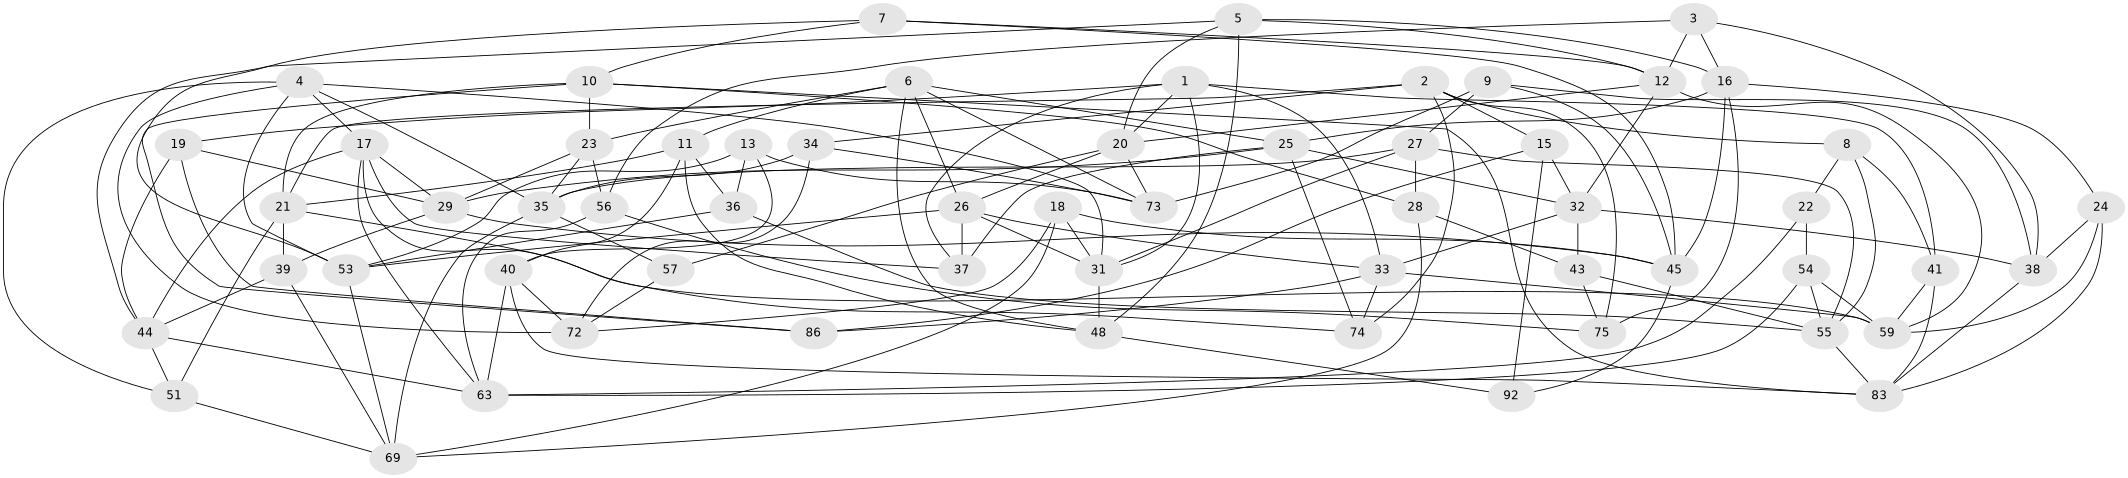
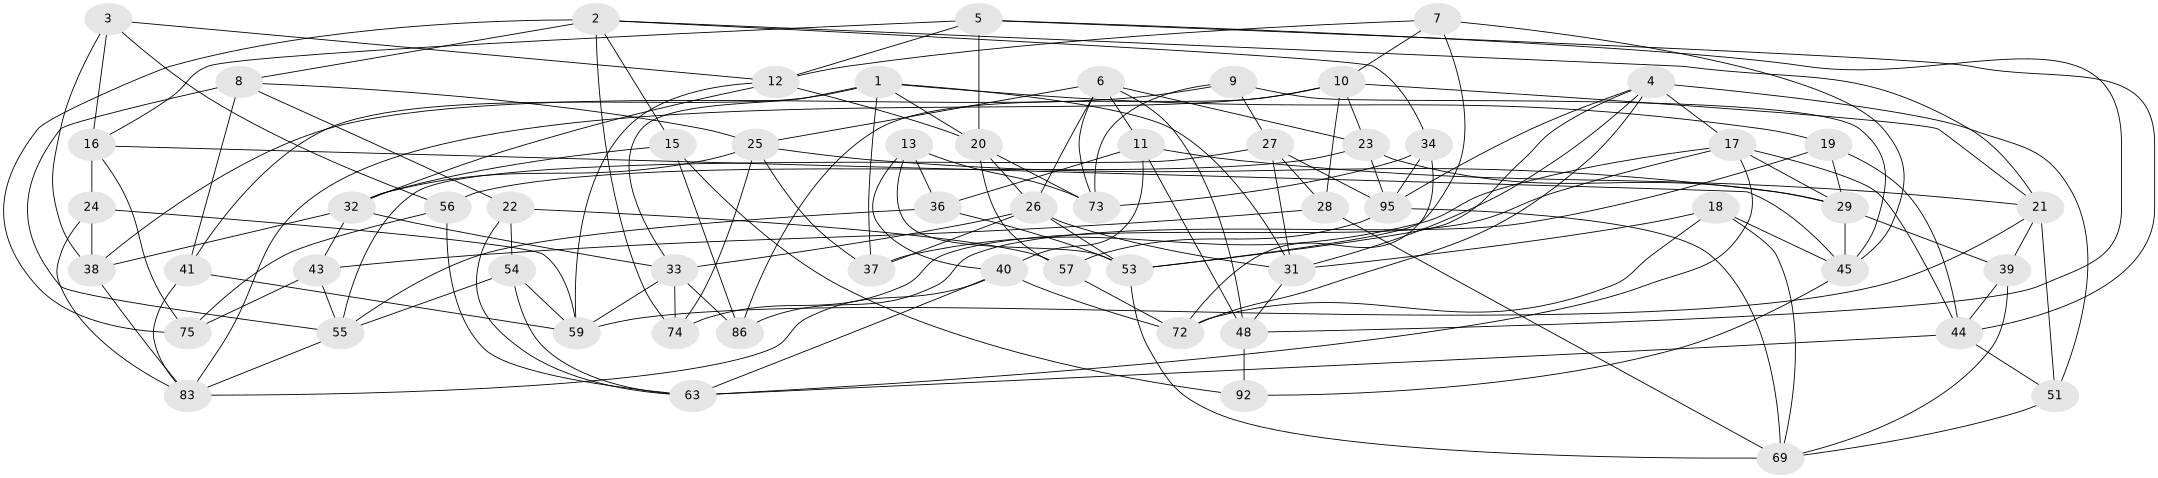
(1519, 121) -> (476, 98)
(542, 208) -> (1388, 208)
none -> (780, 224)
